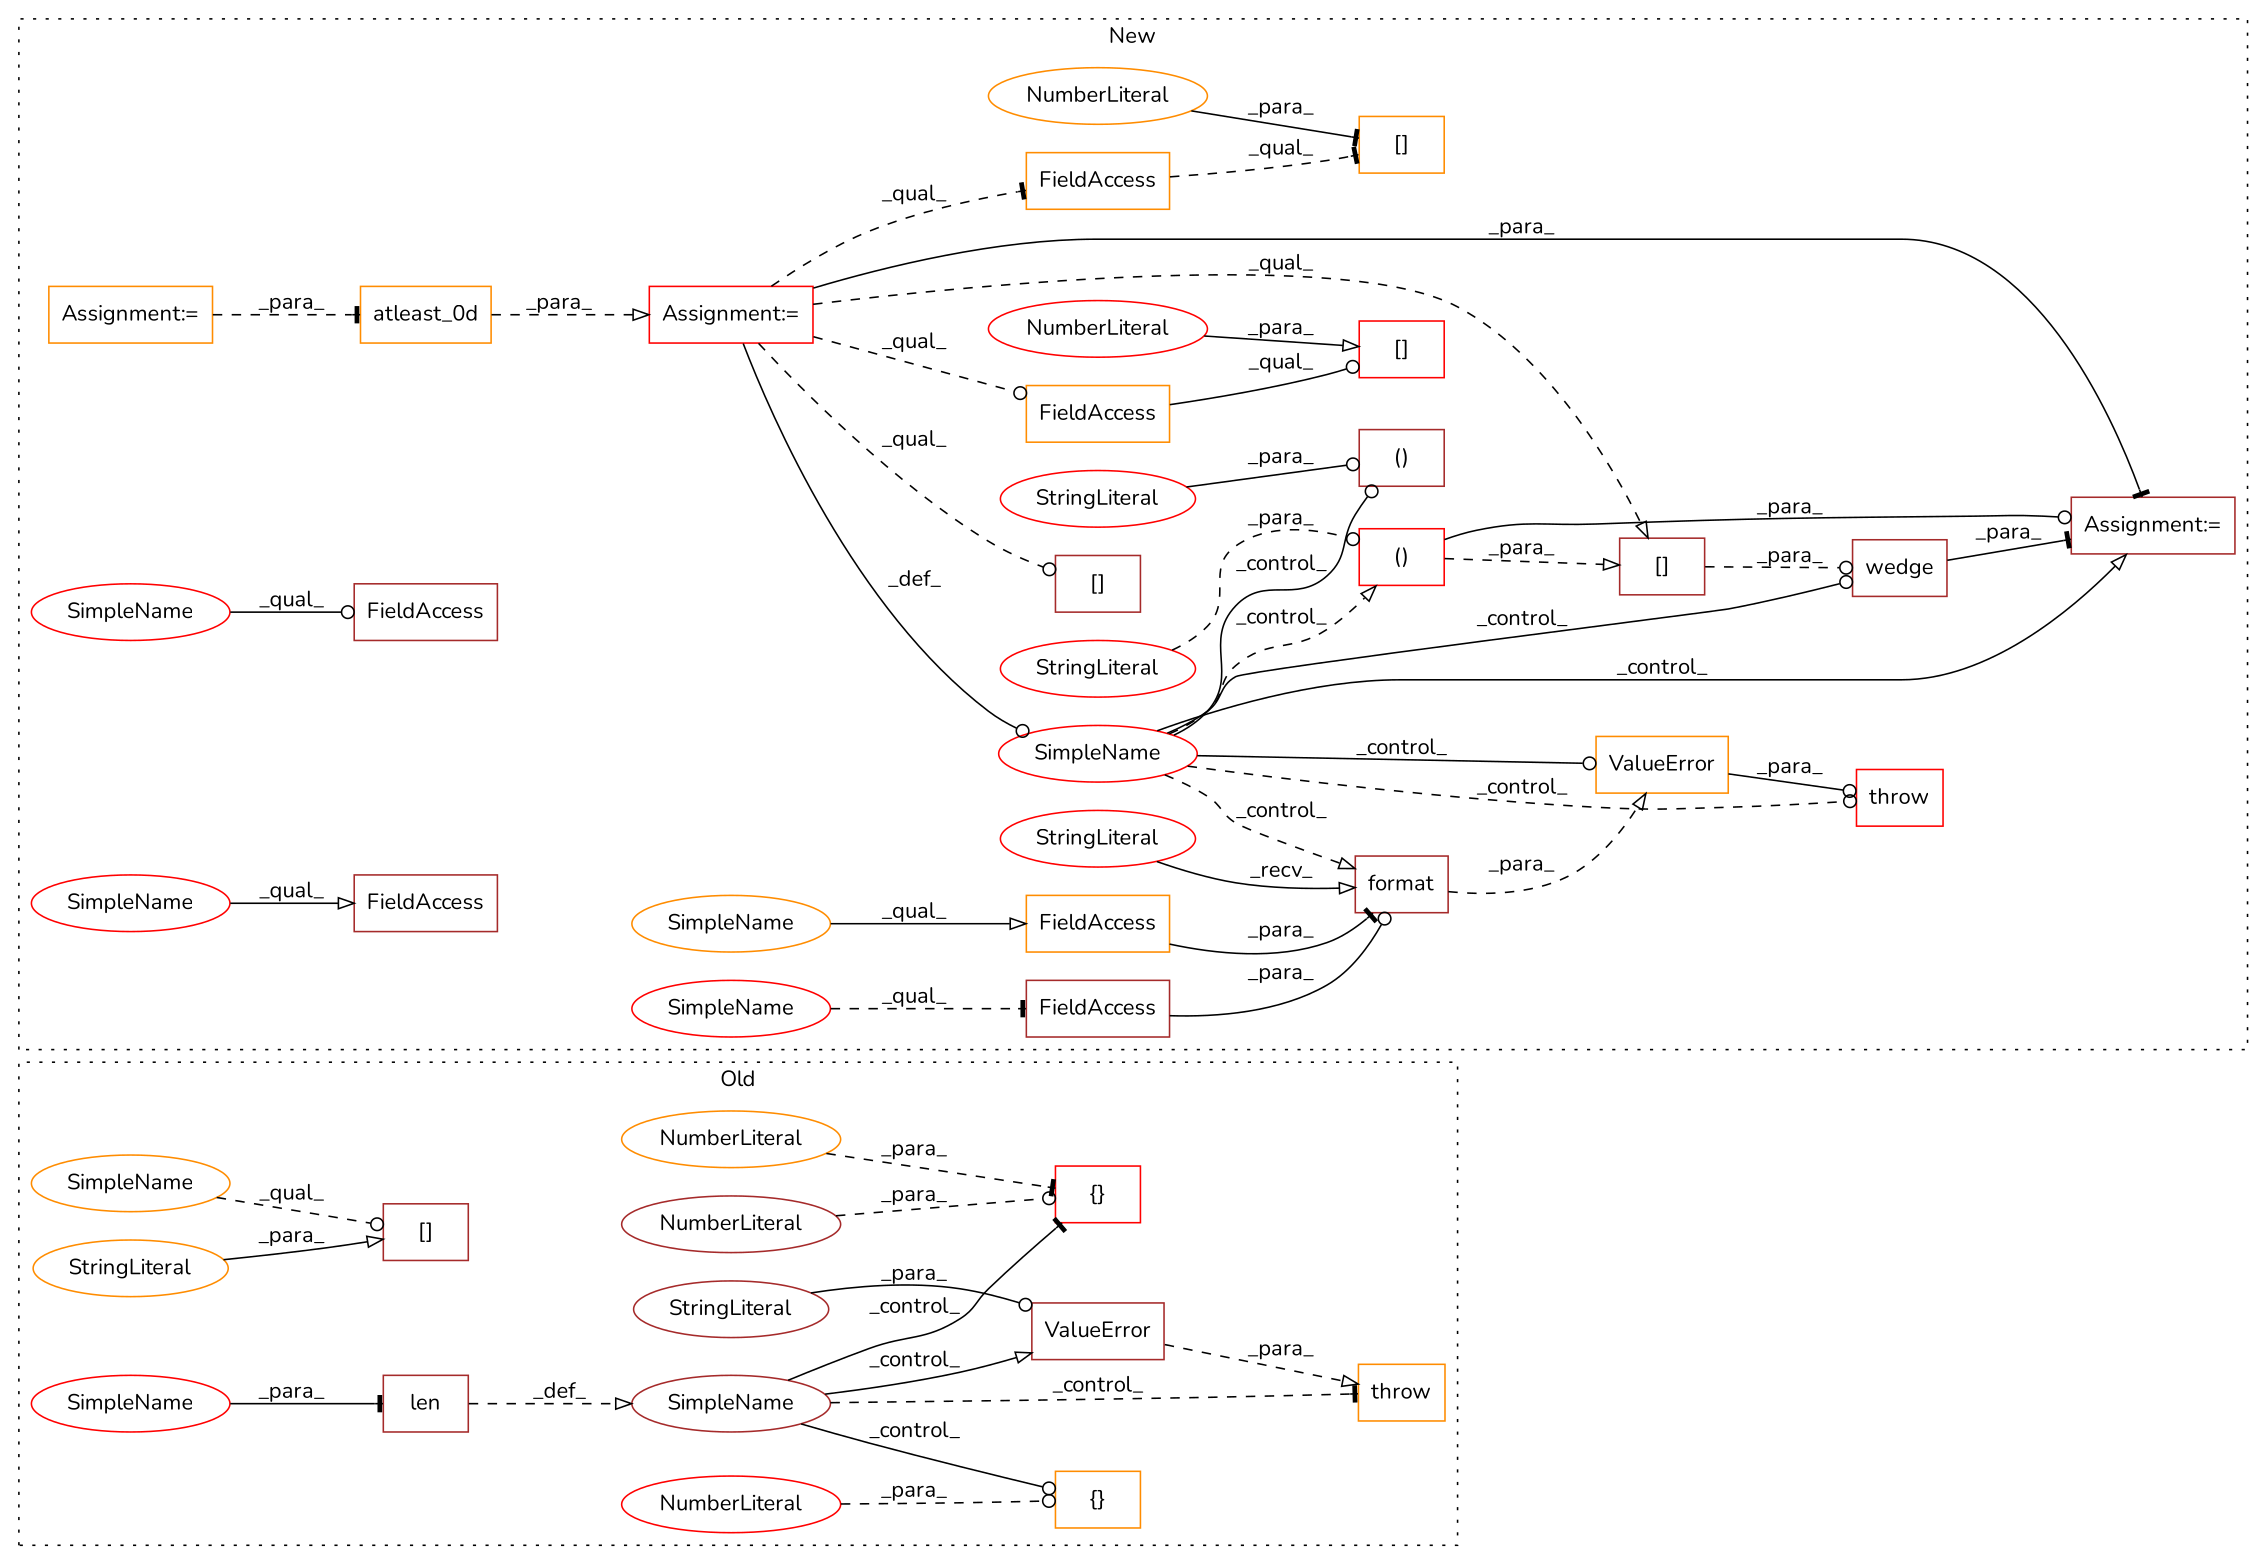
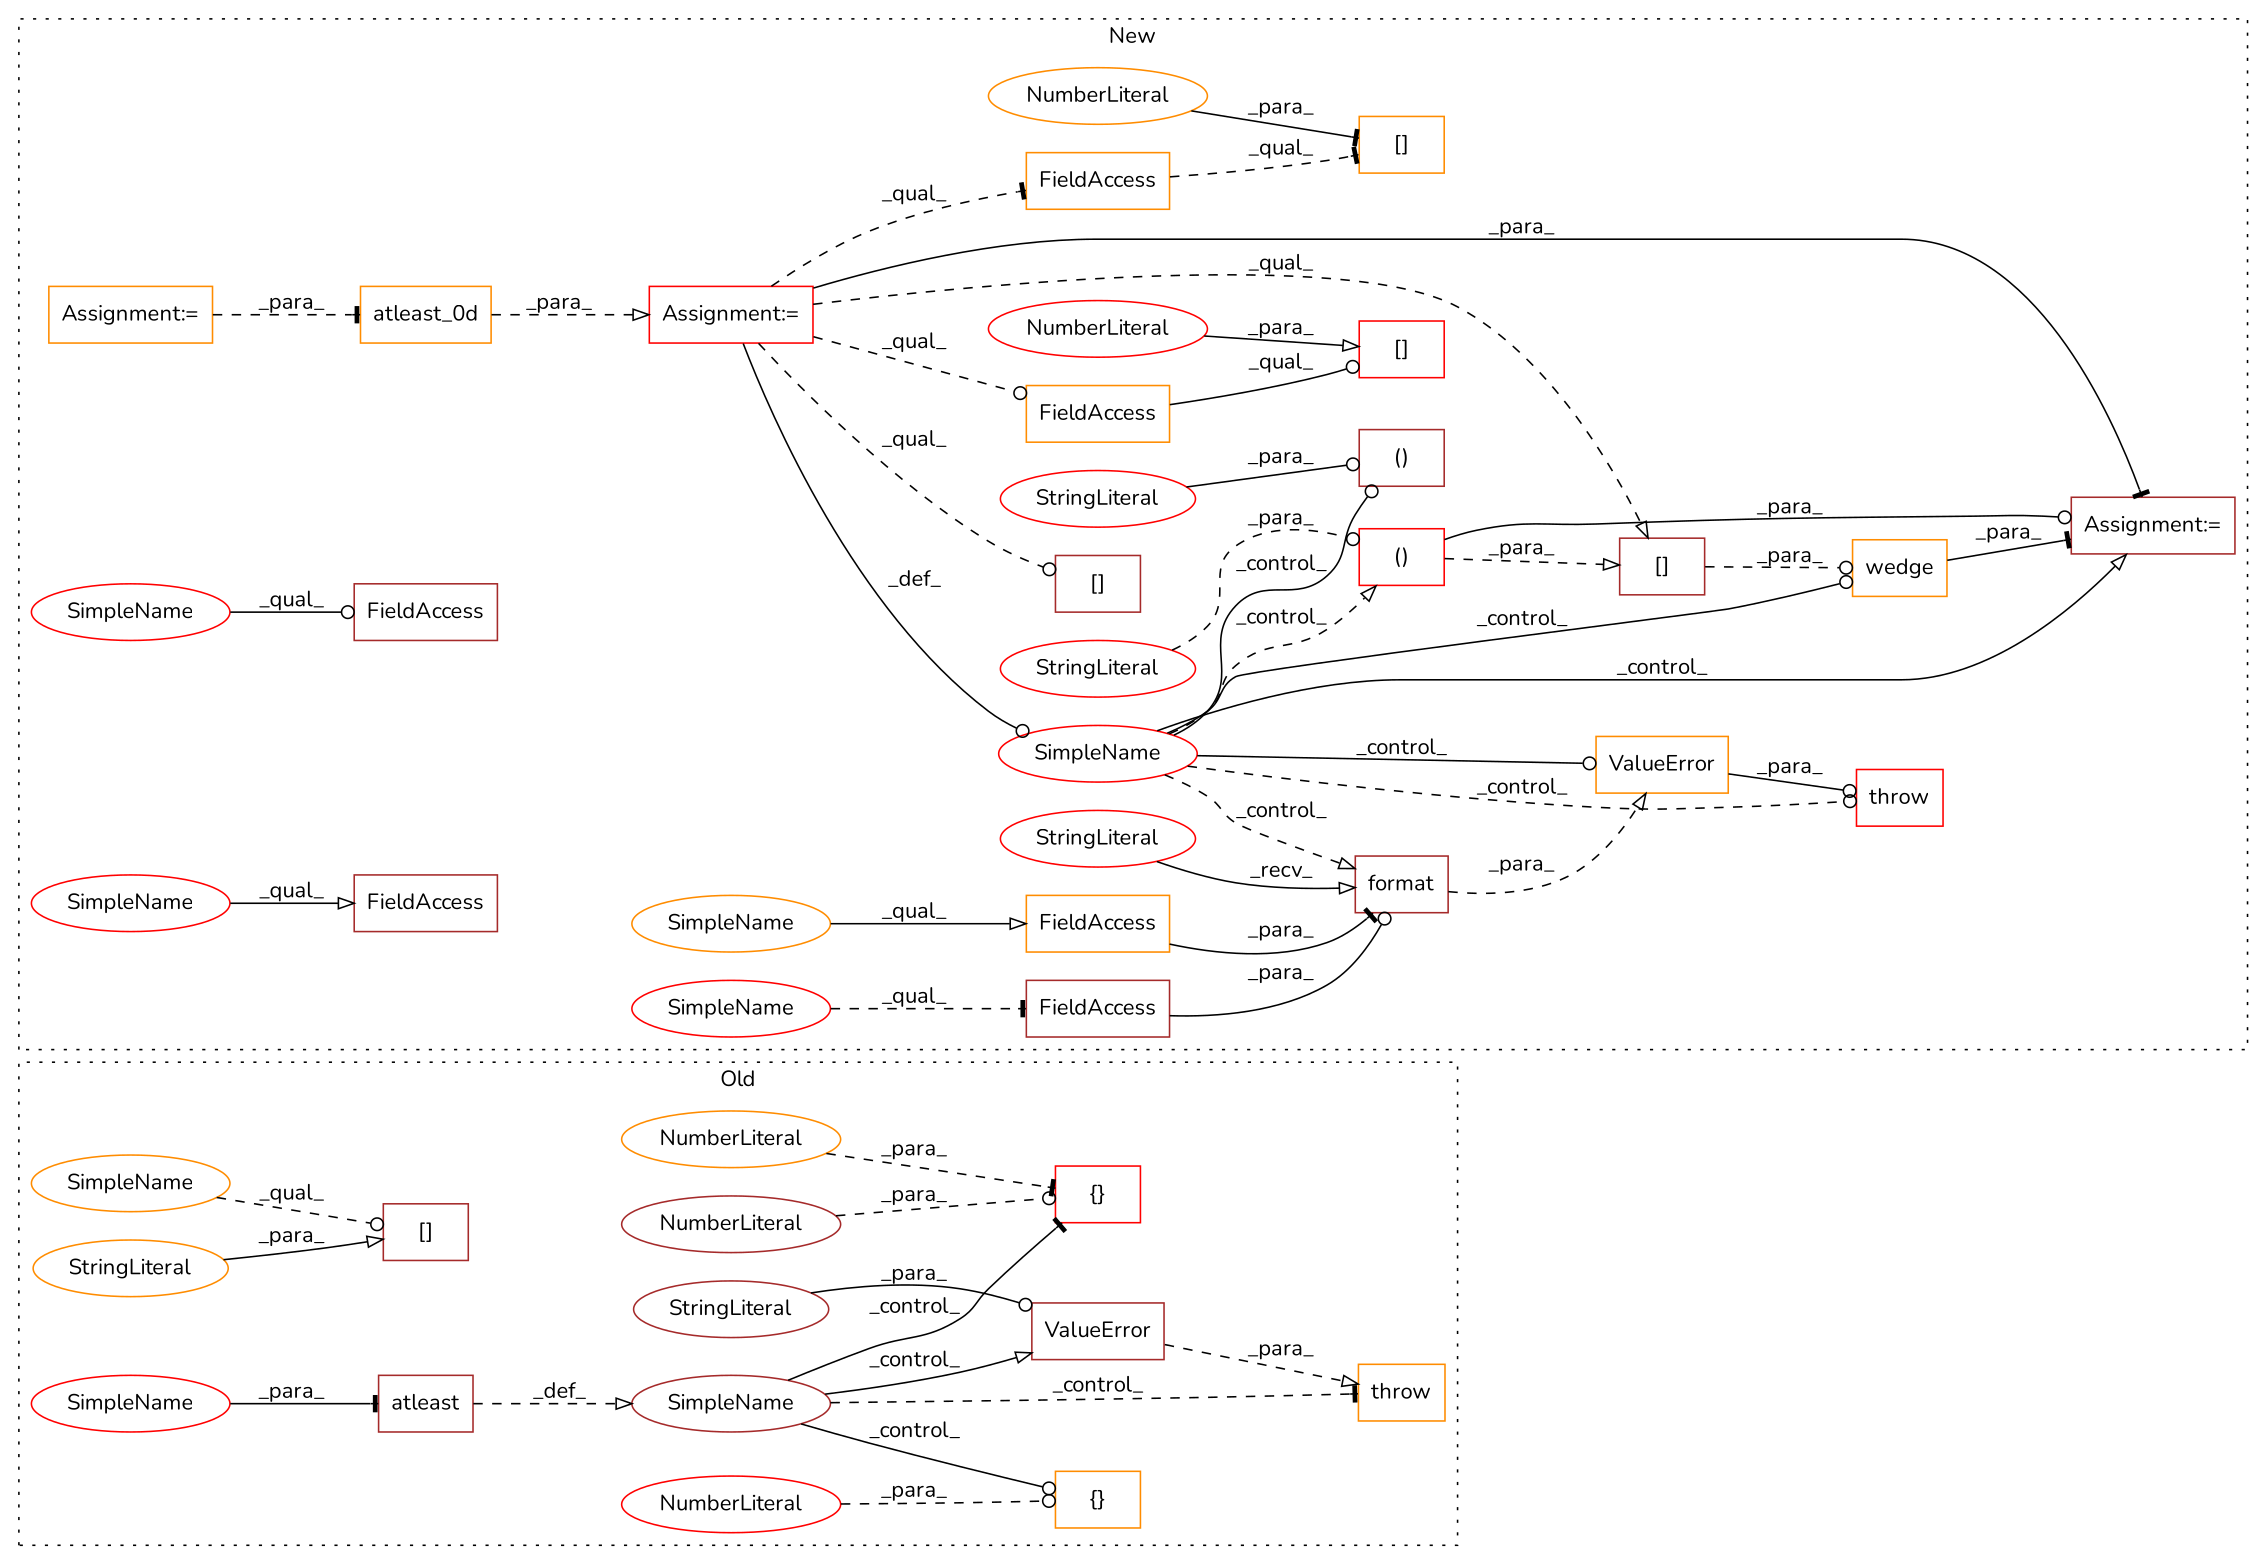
(1900, 568) -> (1900, 568)
(426, 1404) -> (426, 1404)
